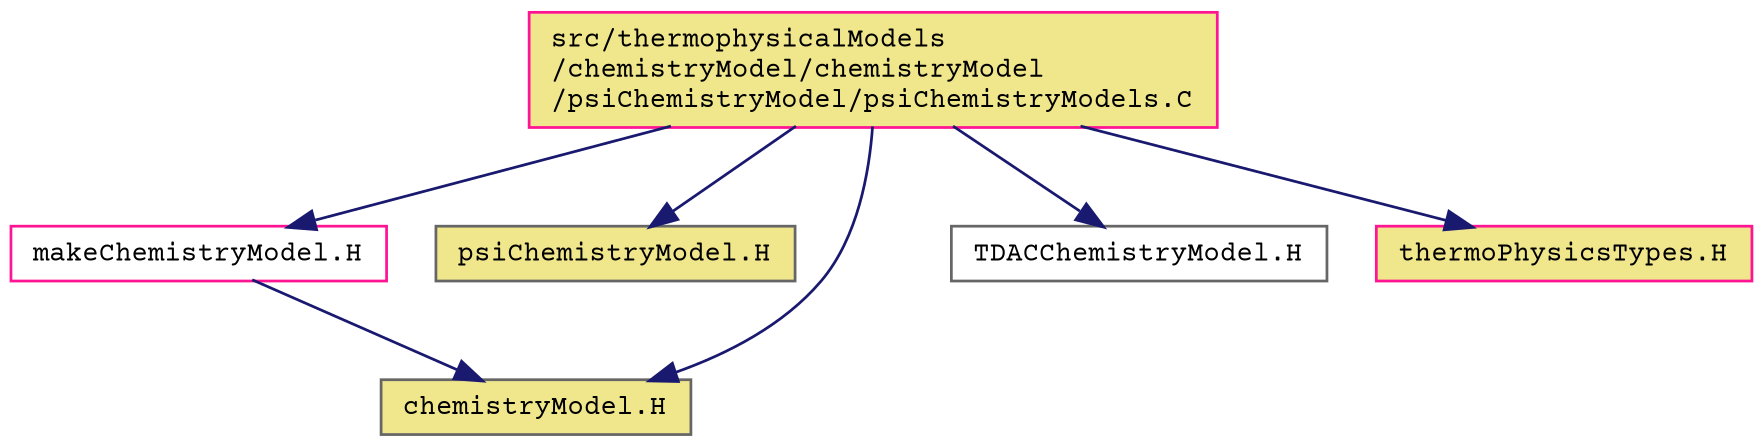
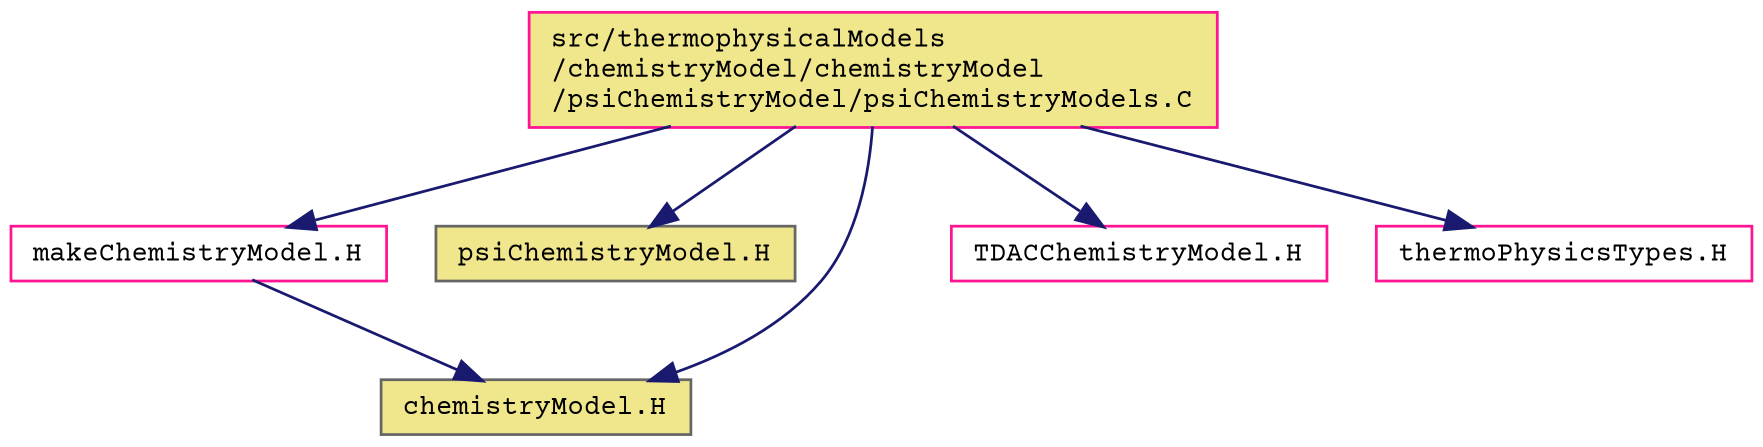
(1139, 254) -> (1139, 254)
(1564, 254) -> (1564, 254)
